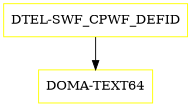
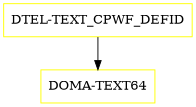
(96, 20) -> (98, 20)
